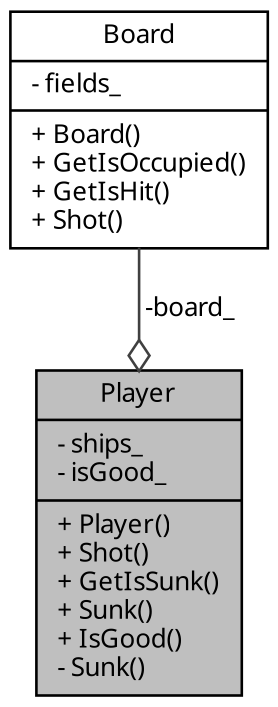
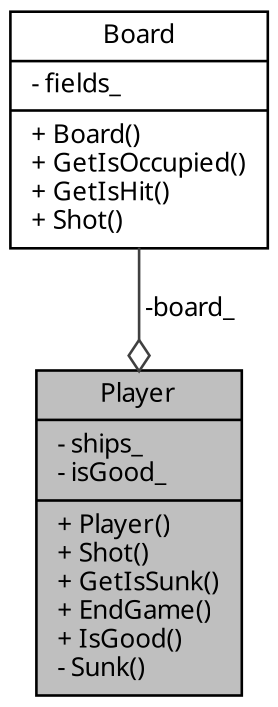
(105, 611) -> (135, 611)
